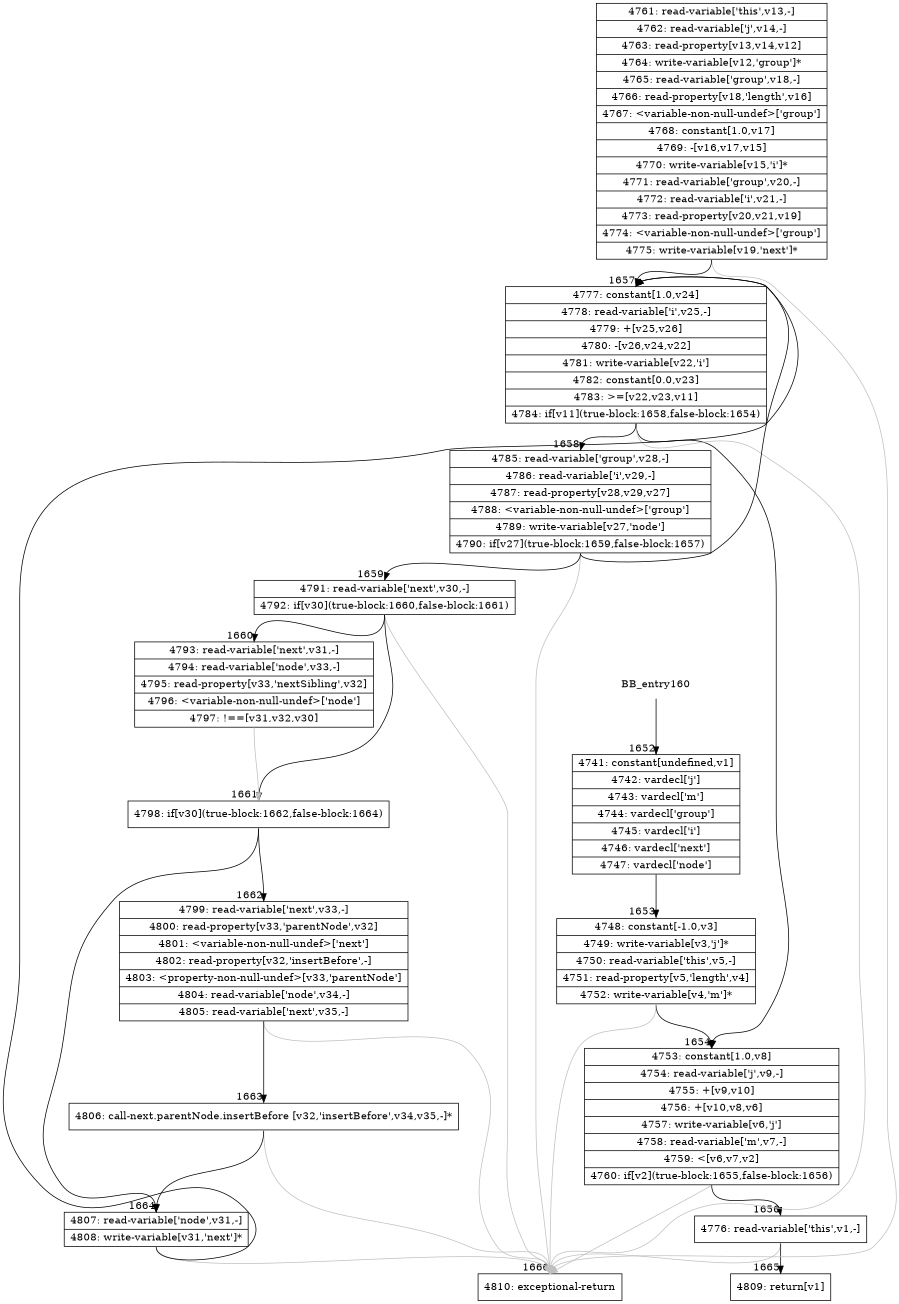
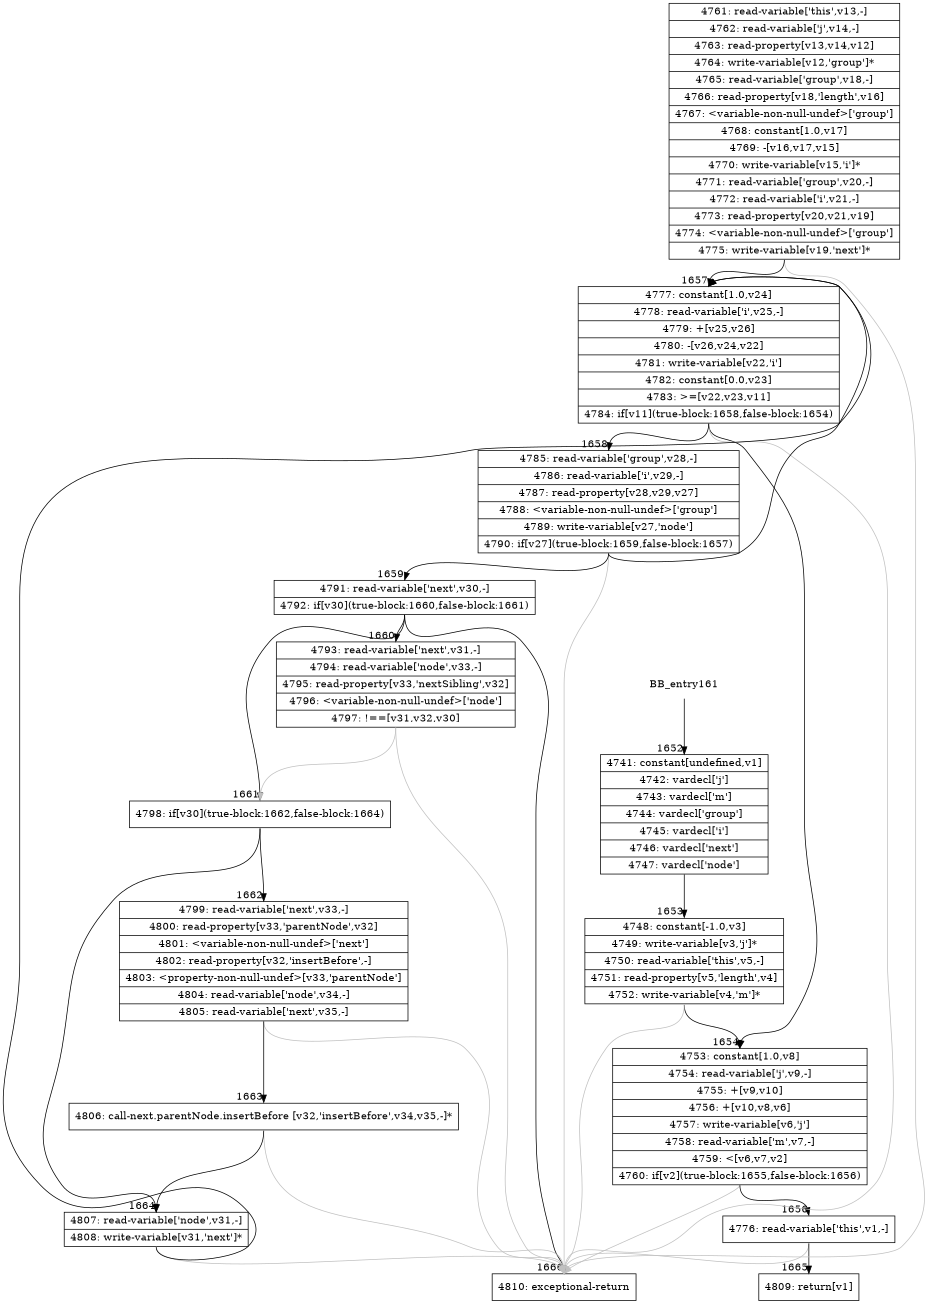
(656, 685) -> (684, 685)
(508, 929) -> (536, 885)
none -> (508, 994)
